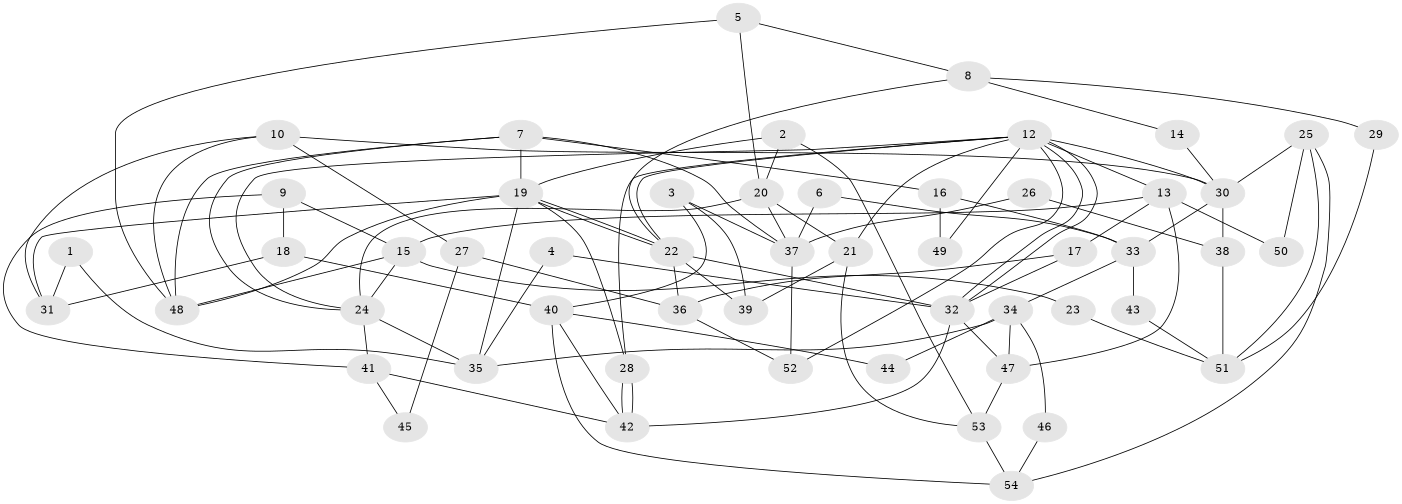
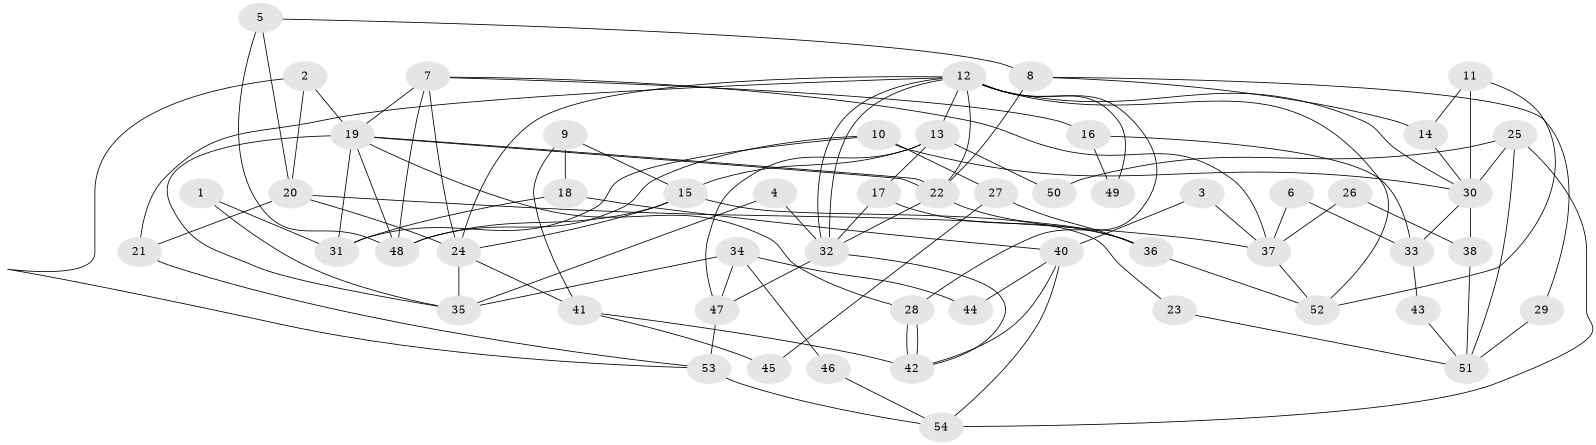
none -> (1470, 76)
(1072, 281) -> none
(746, 310) -> none
